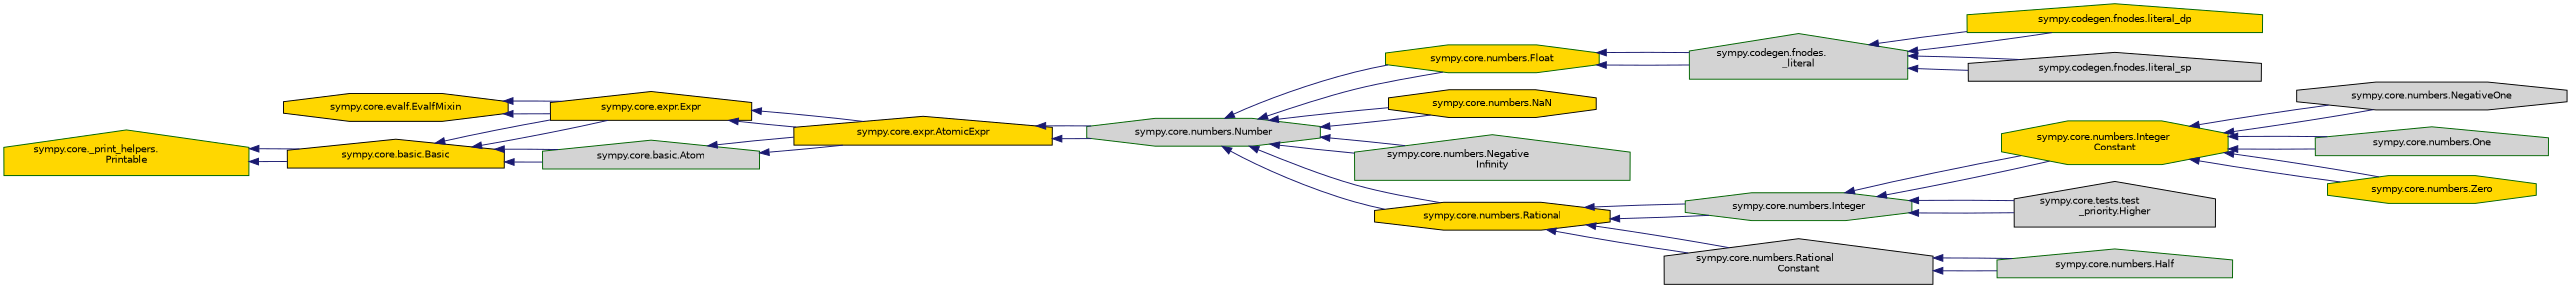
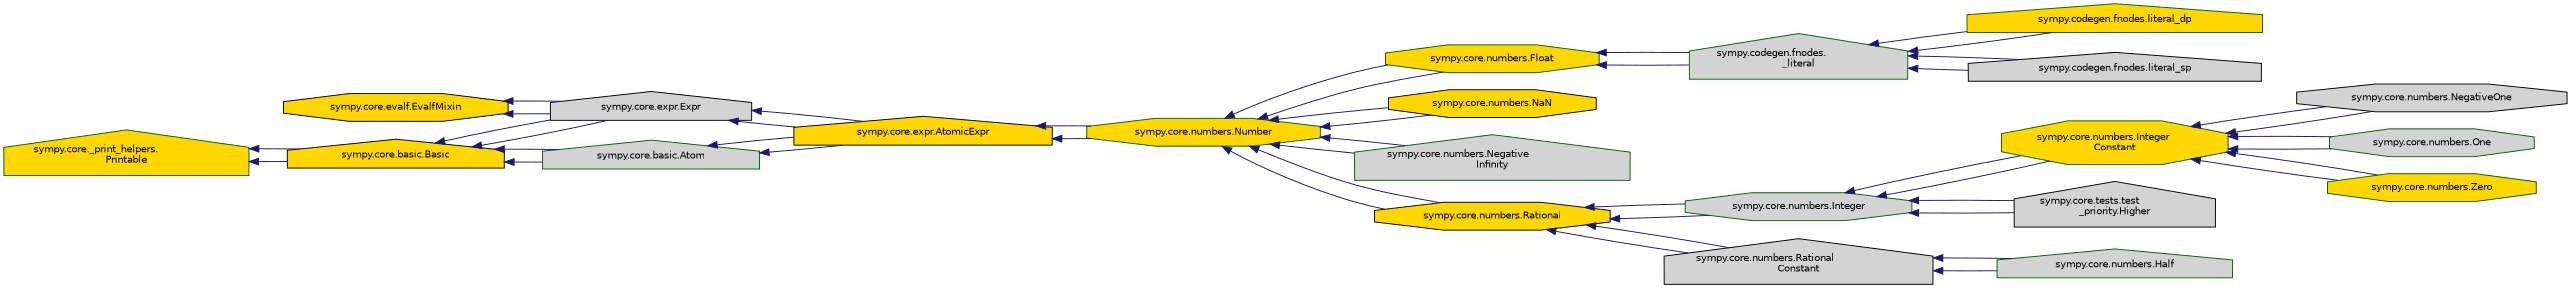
(651, 107) -> (651, 107)
(1204, 132) -> (1204, 132)
(2432, 143) -> (2432, 143)
